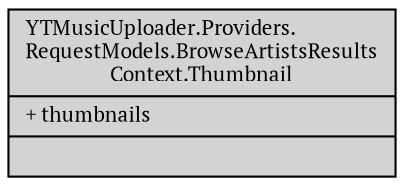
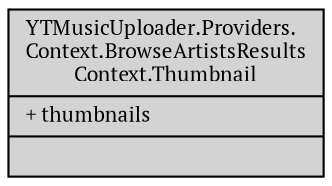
(202, 52) -> (166, 52)
